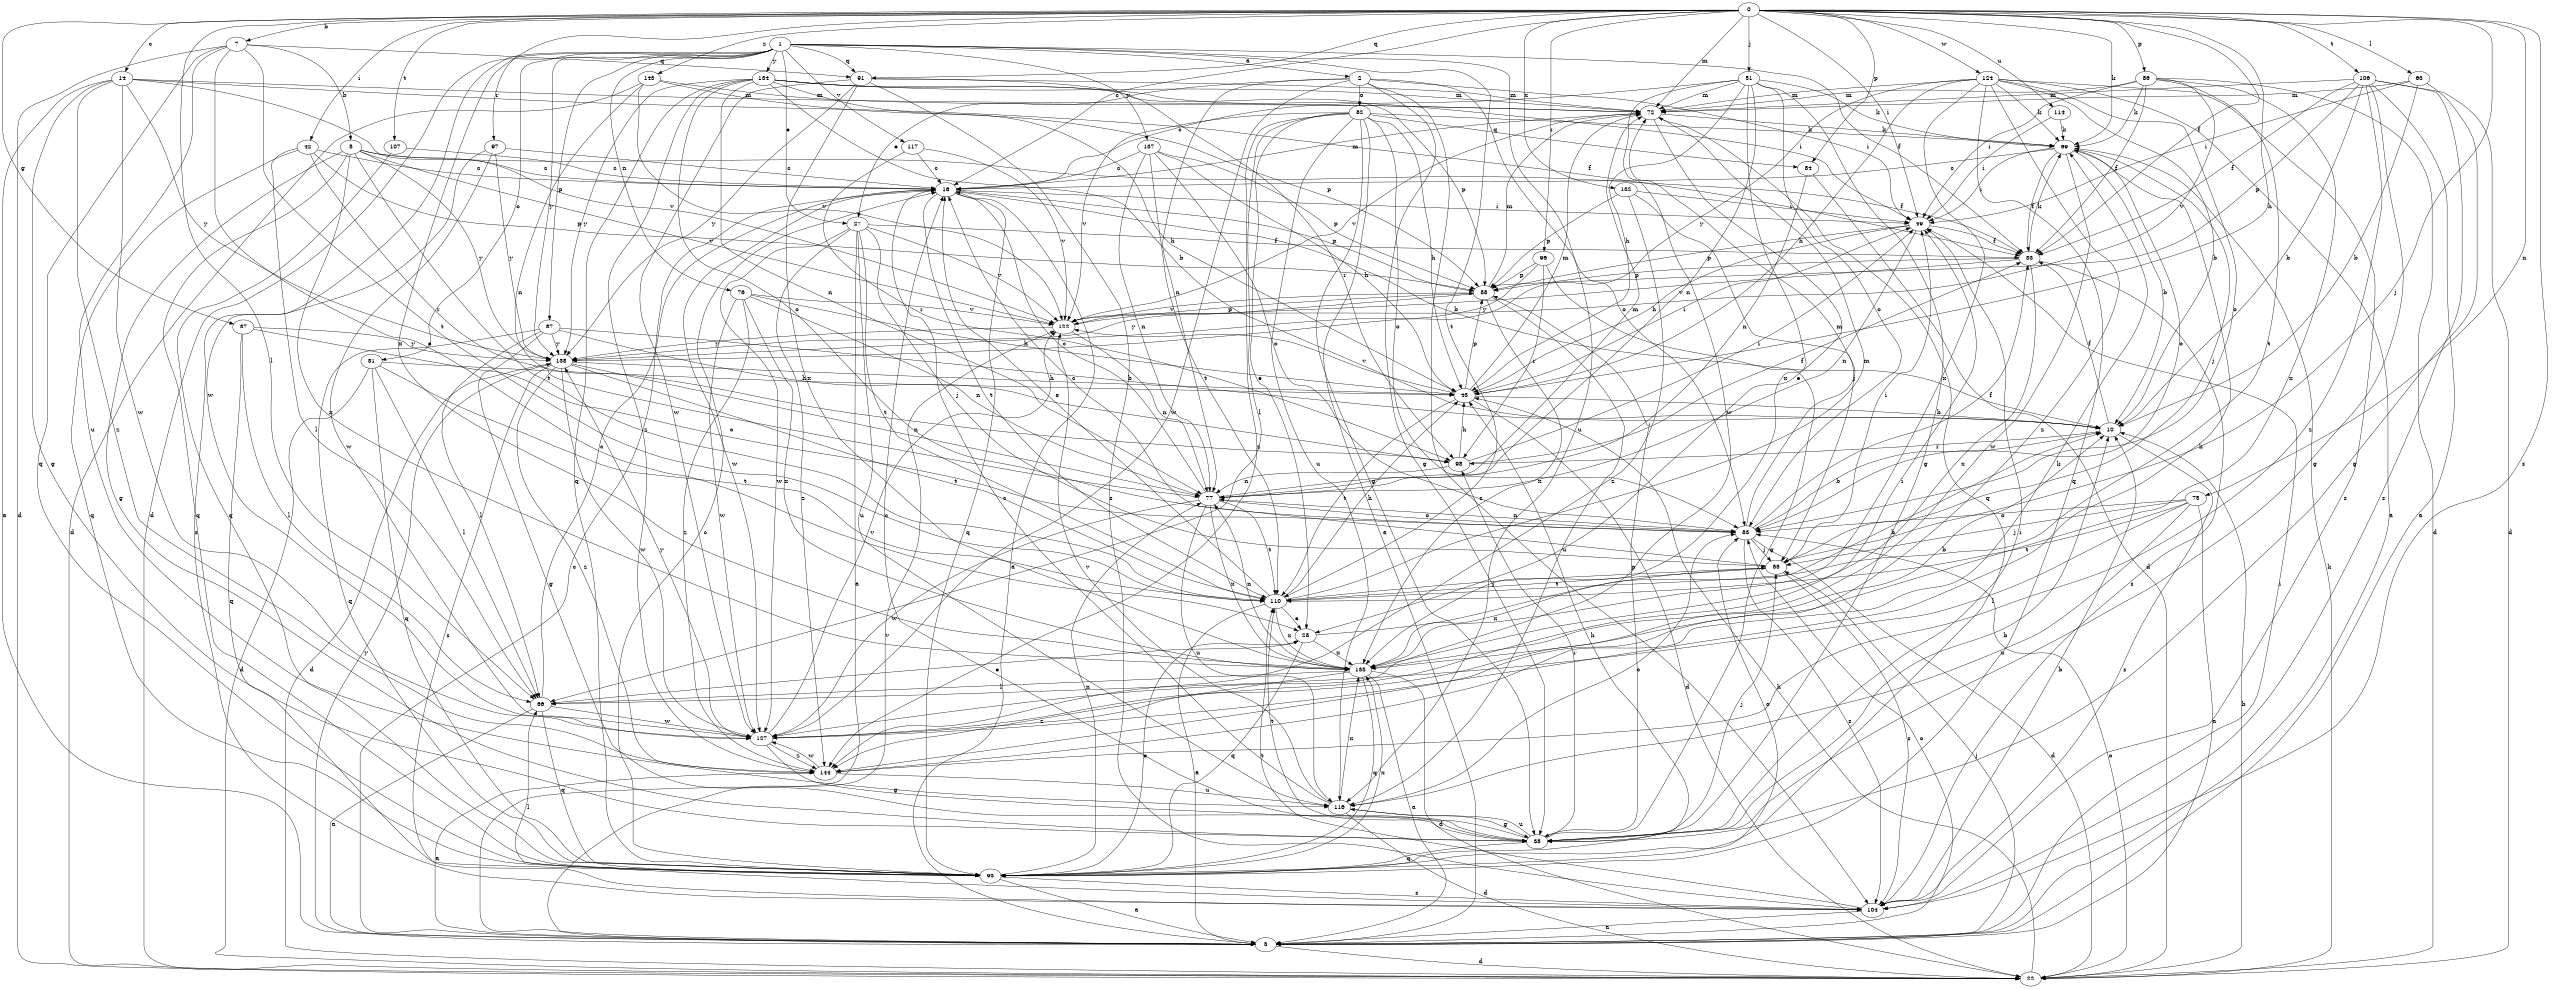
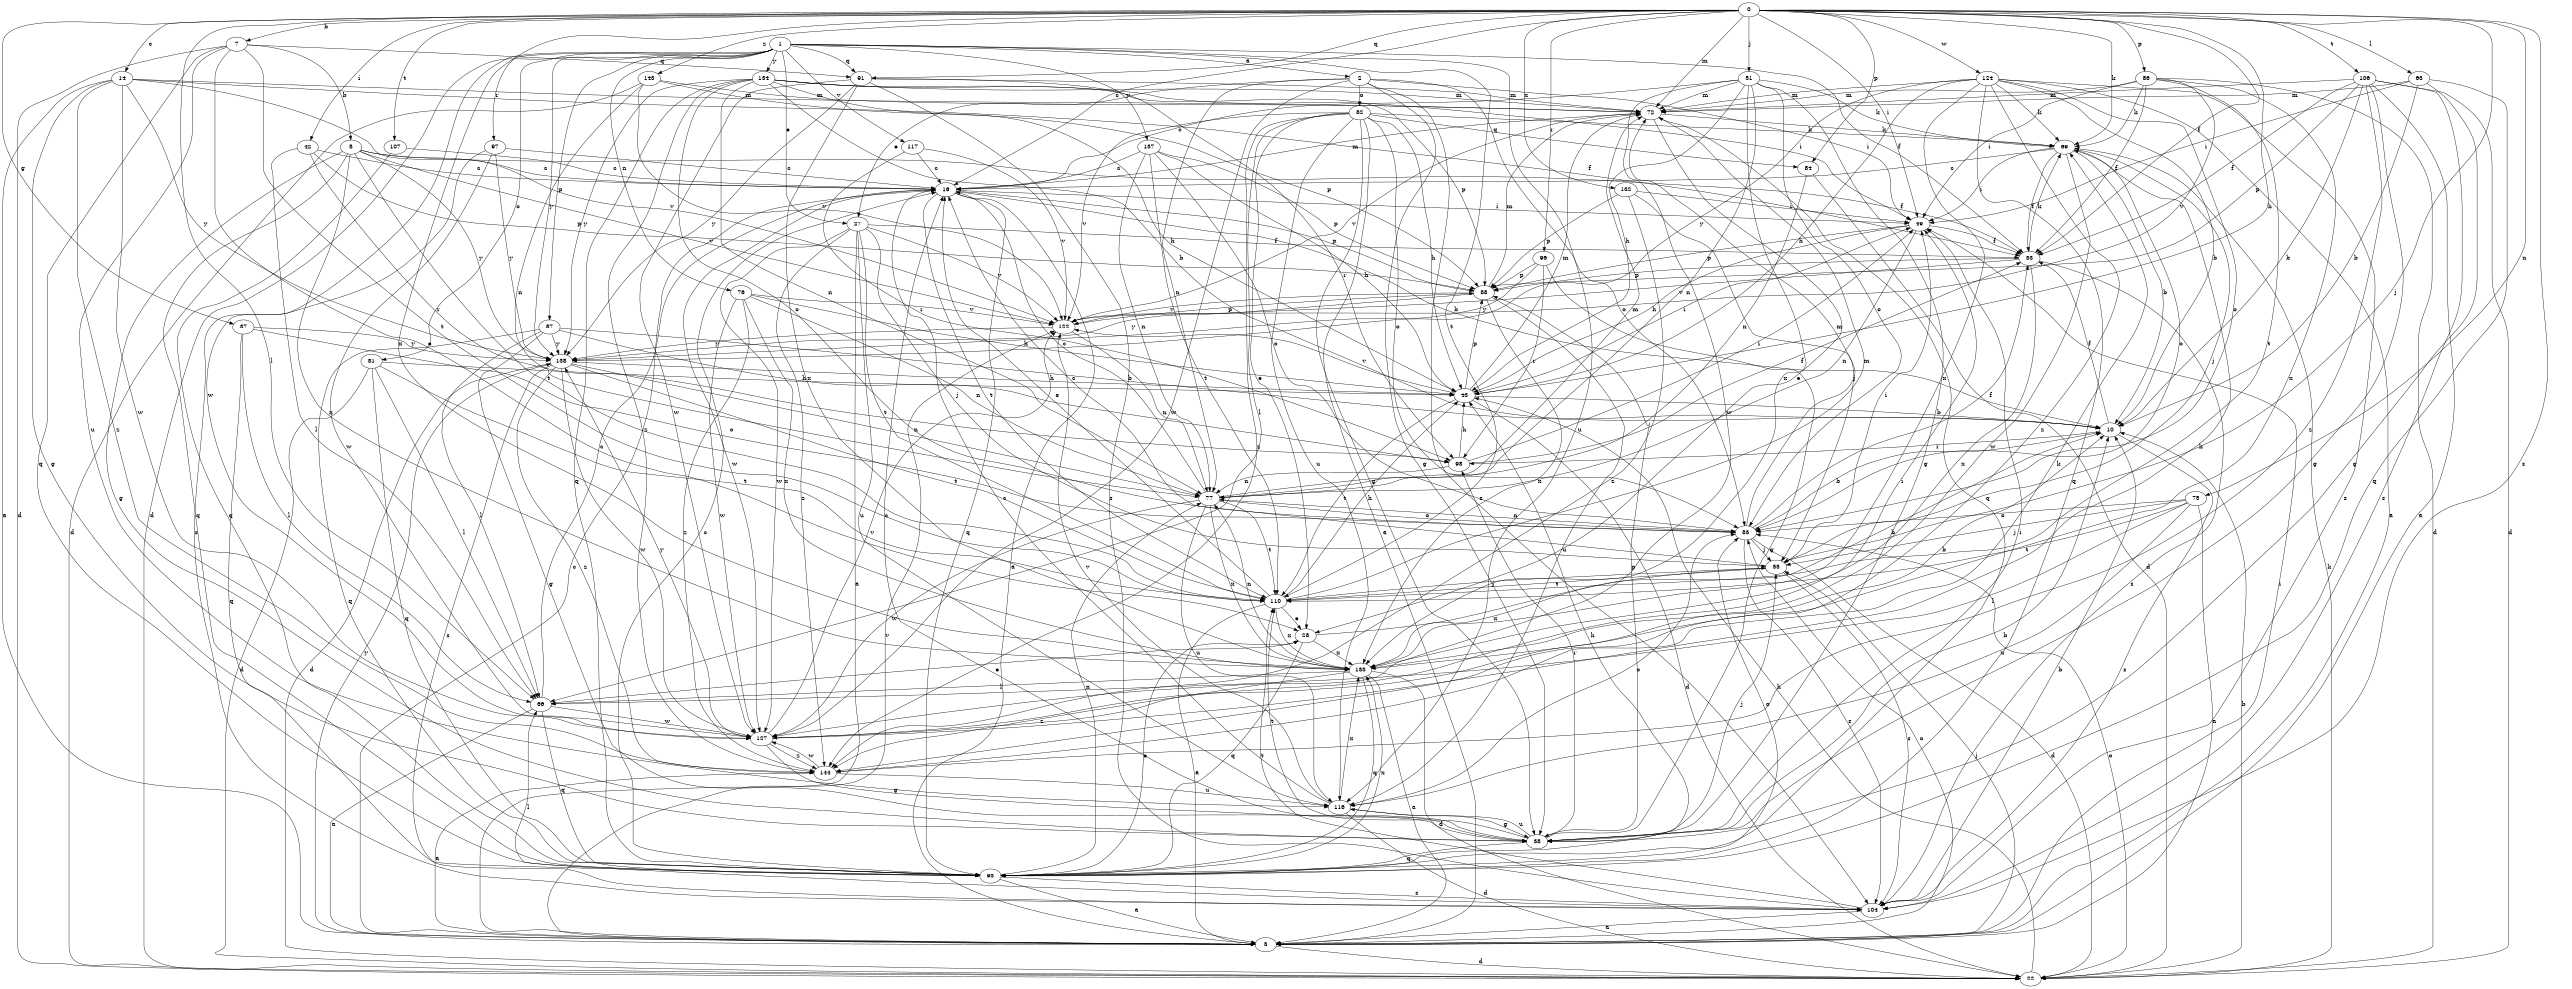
(2059, 113) -> none
(236, 747) -> (2041, 754)
